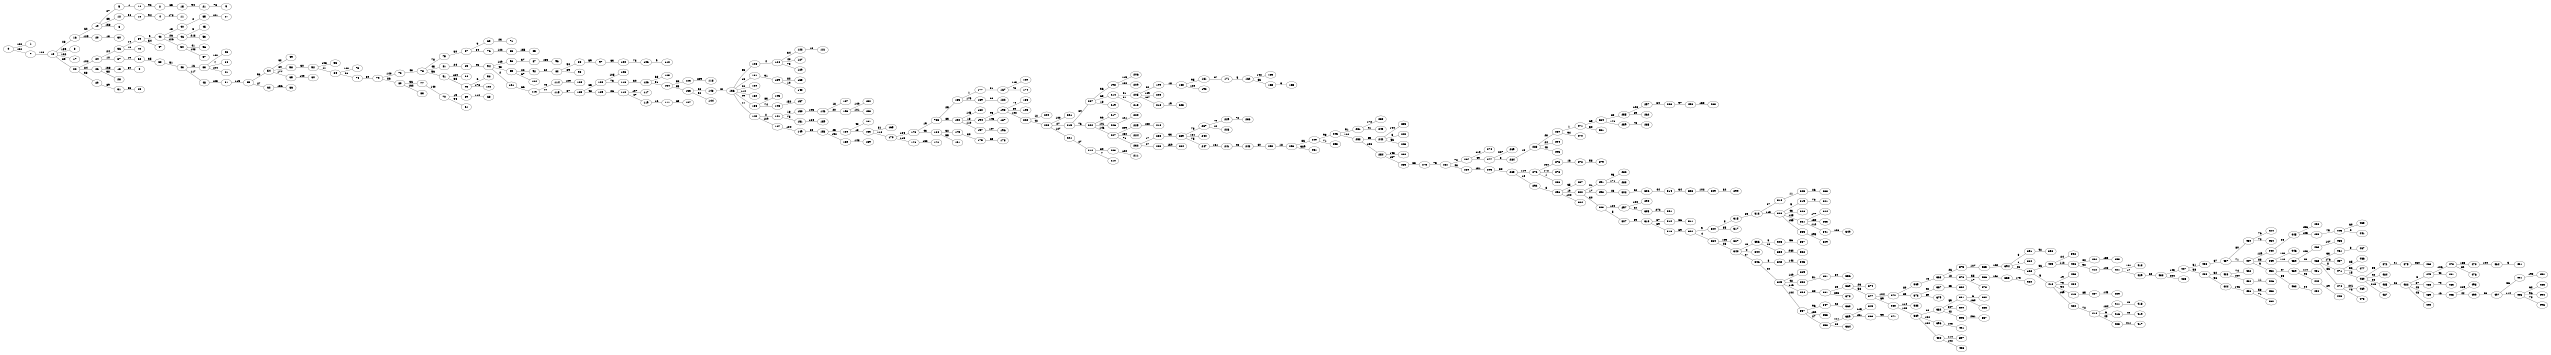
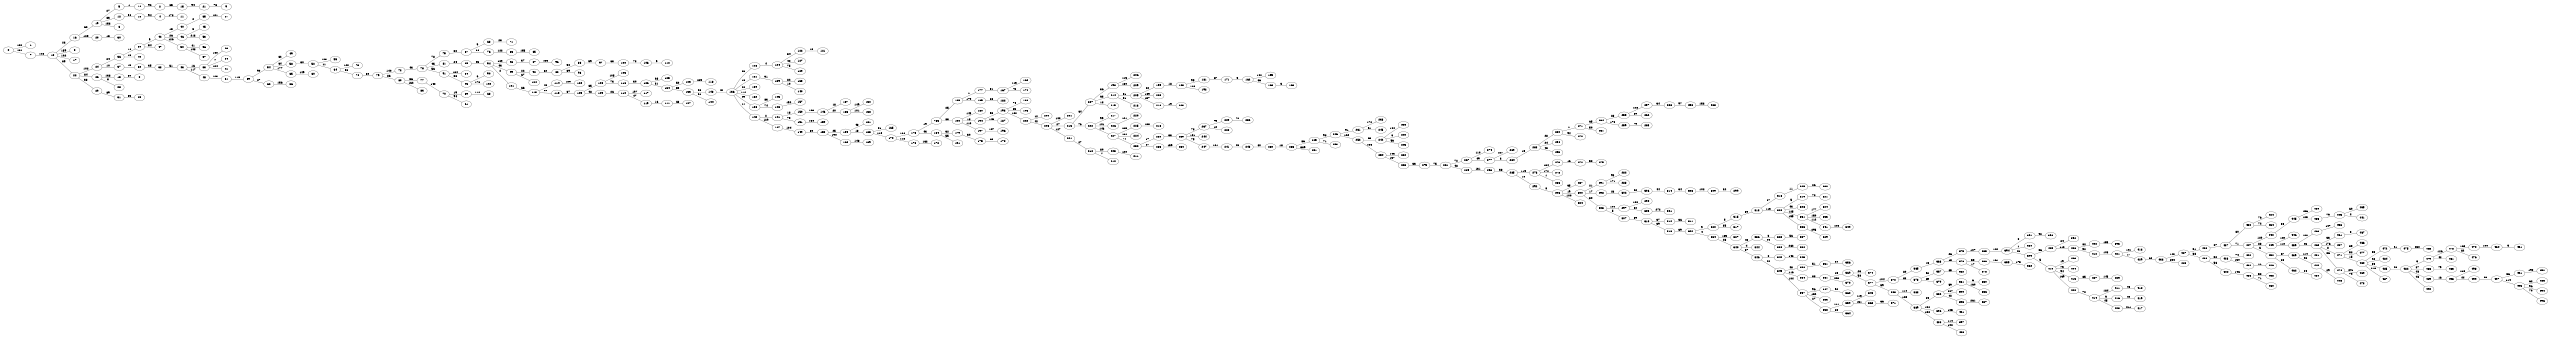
(108, 72) -> (108, 80)
(1802, 272) -> none
